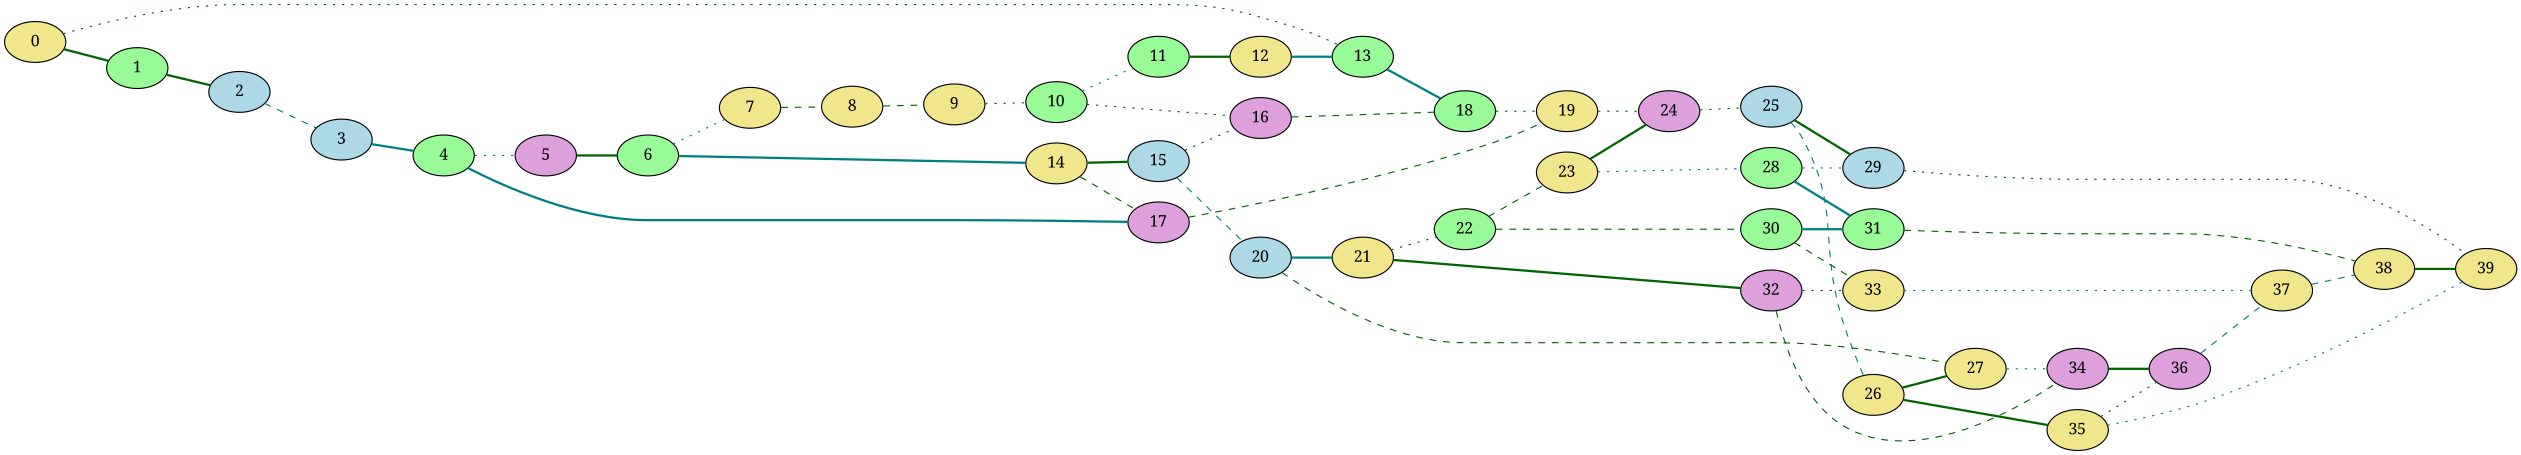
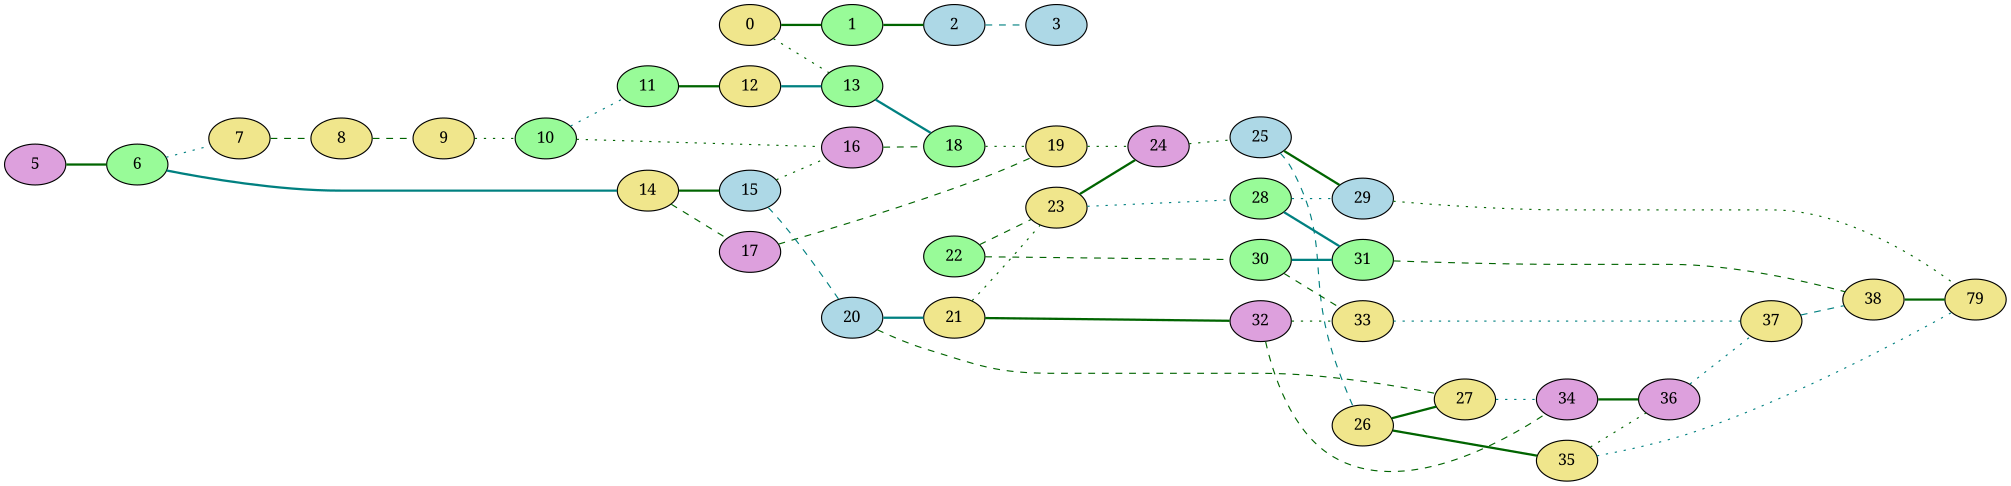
(444, 155) -> none
(1414, 243) -> (1005, 265)
(2486, 269) -> (1976, 300)
(2231, 330) -> (1720, 360)
